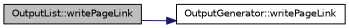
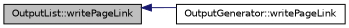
(154, 21) -> (164, 8)
